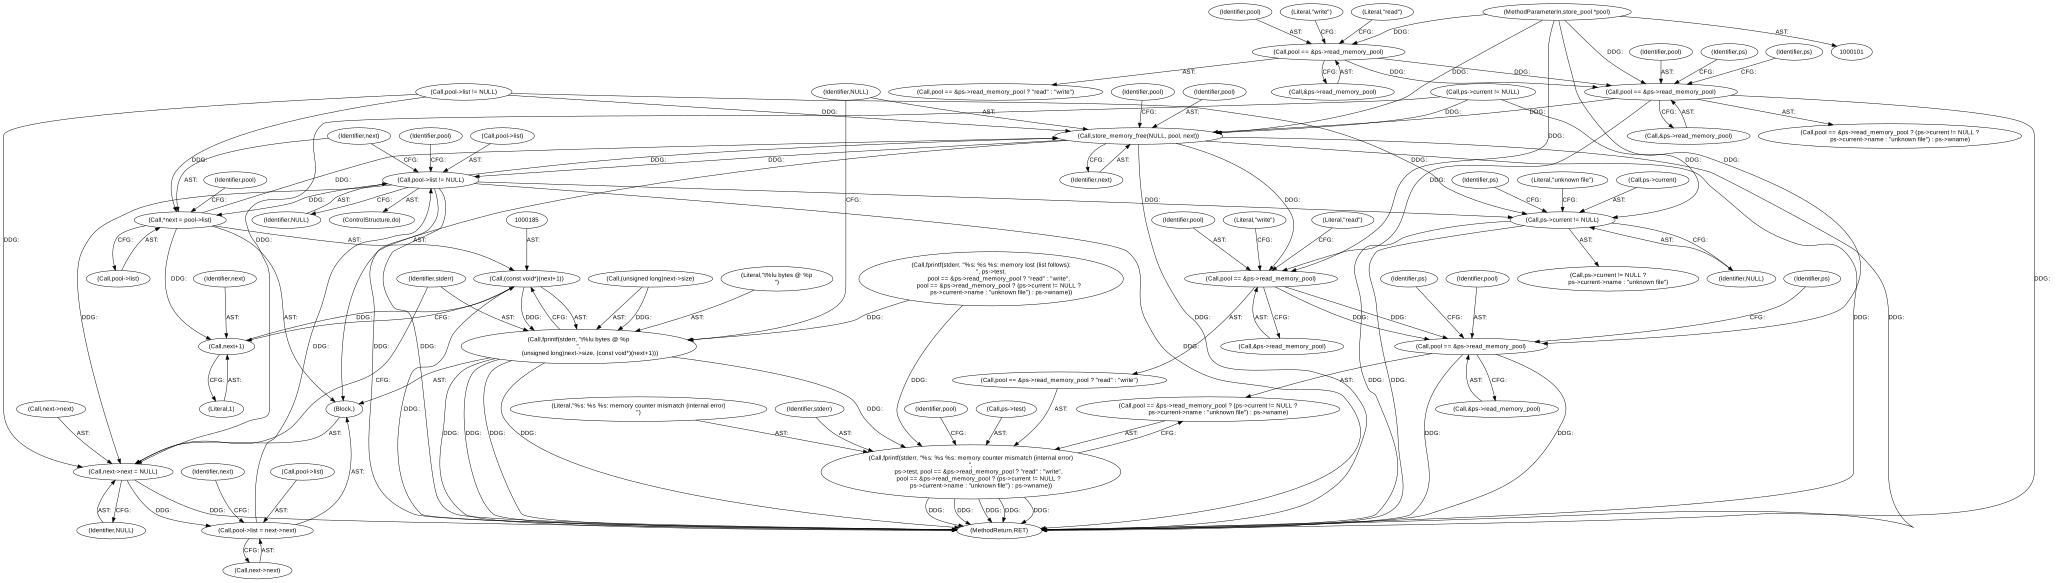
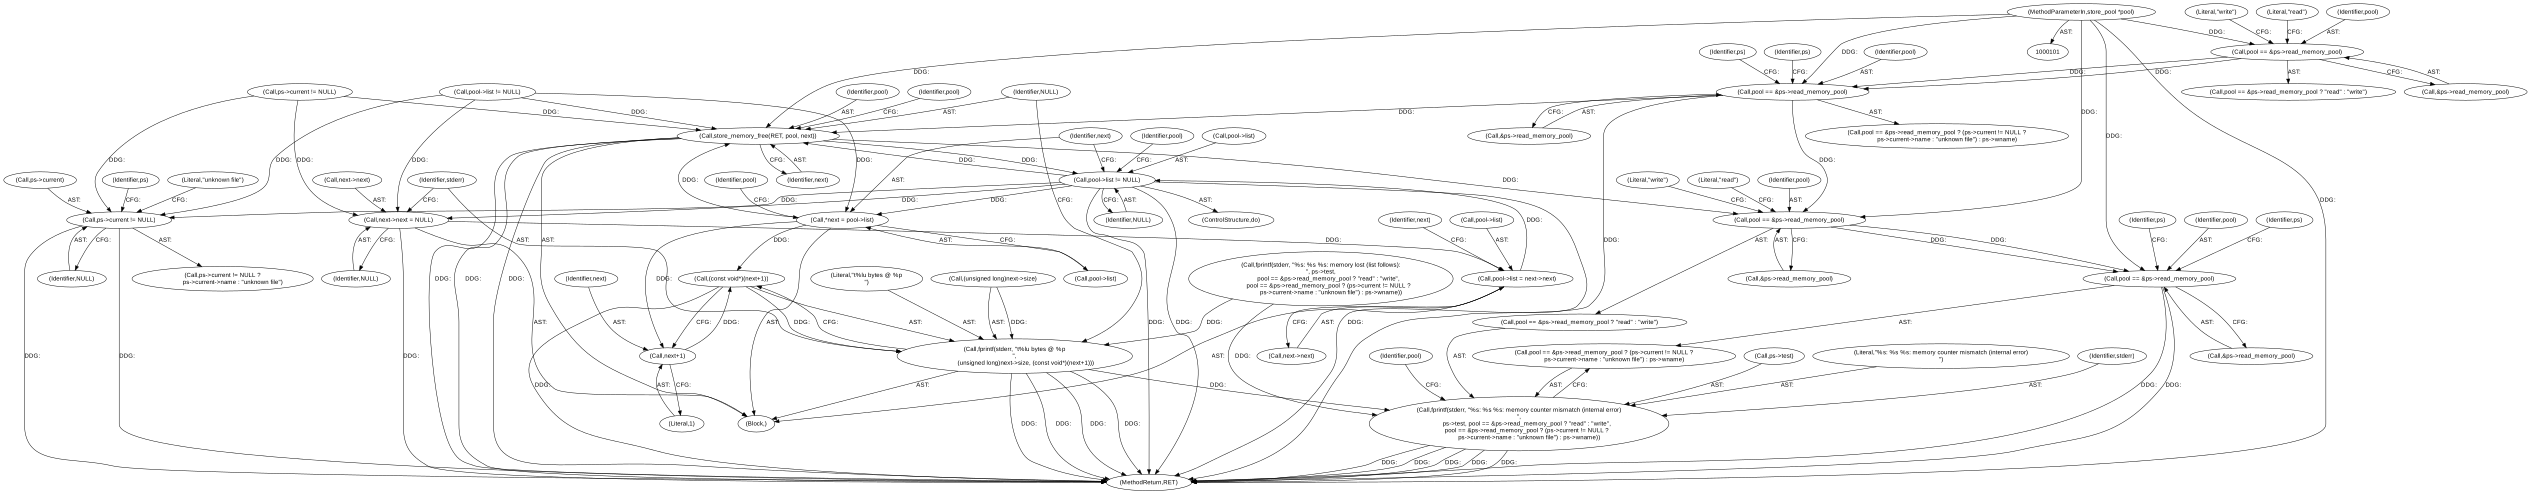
(1139, 136) -> (758, 136)
(527, 220) -> none
(356, 240) -> (782, 240)
(274, 443) -> (537, 365)
none -> (2022, 468)
